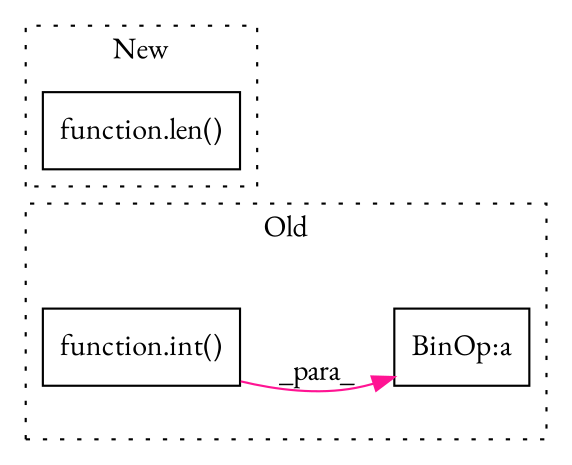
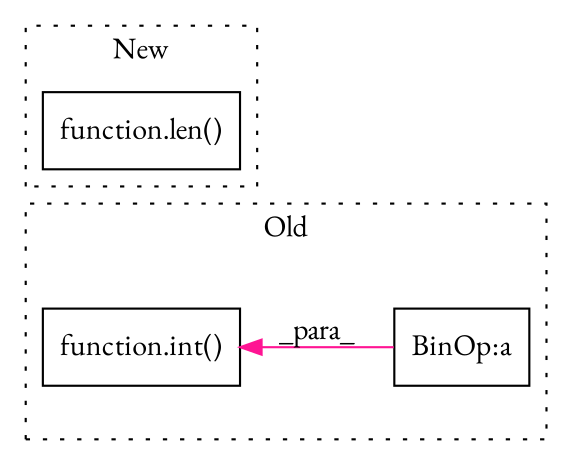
(307, 391) -> (328, 347)
